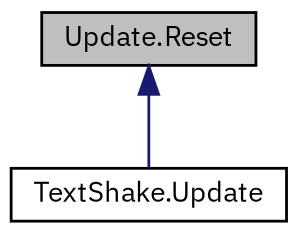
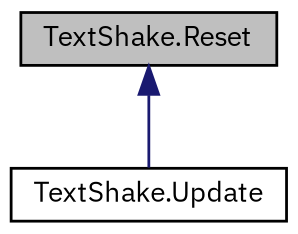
(149, 39) -> (149, 39)
